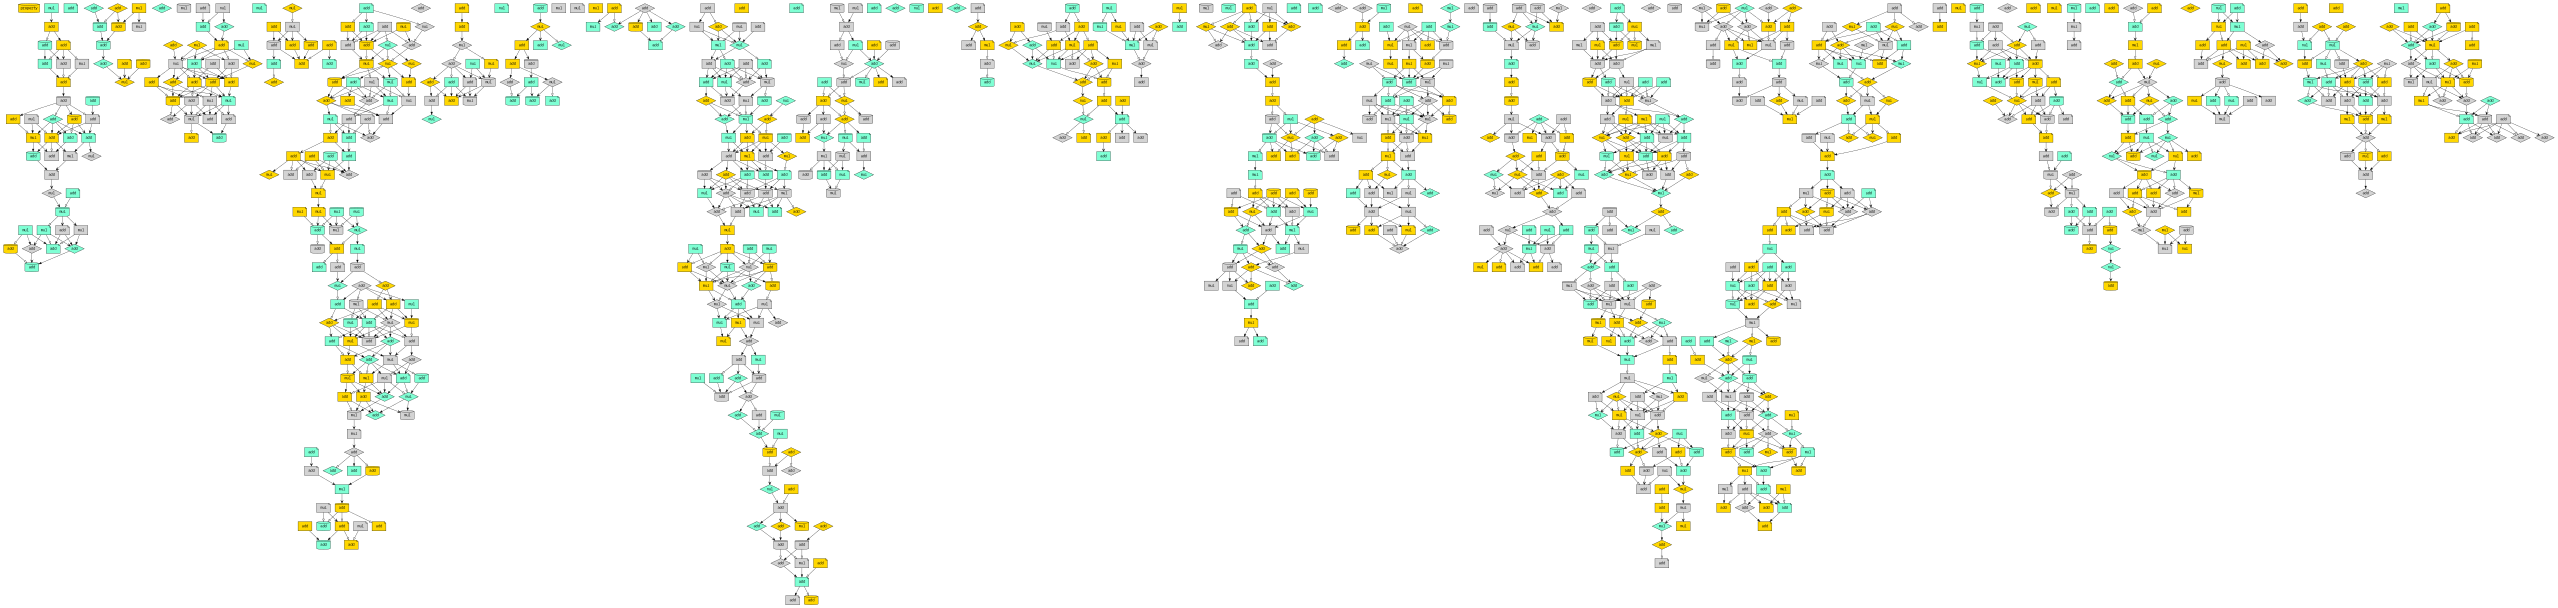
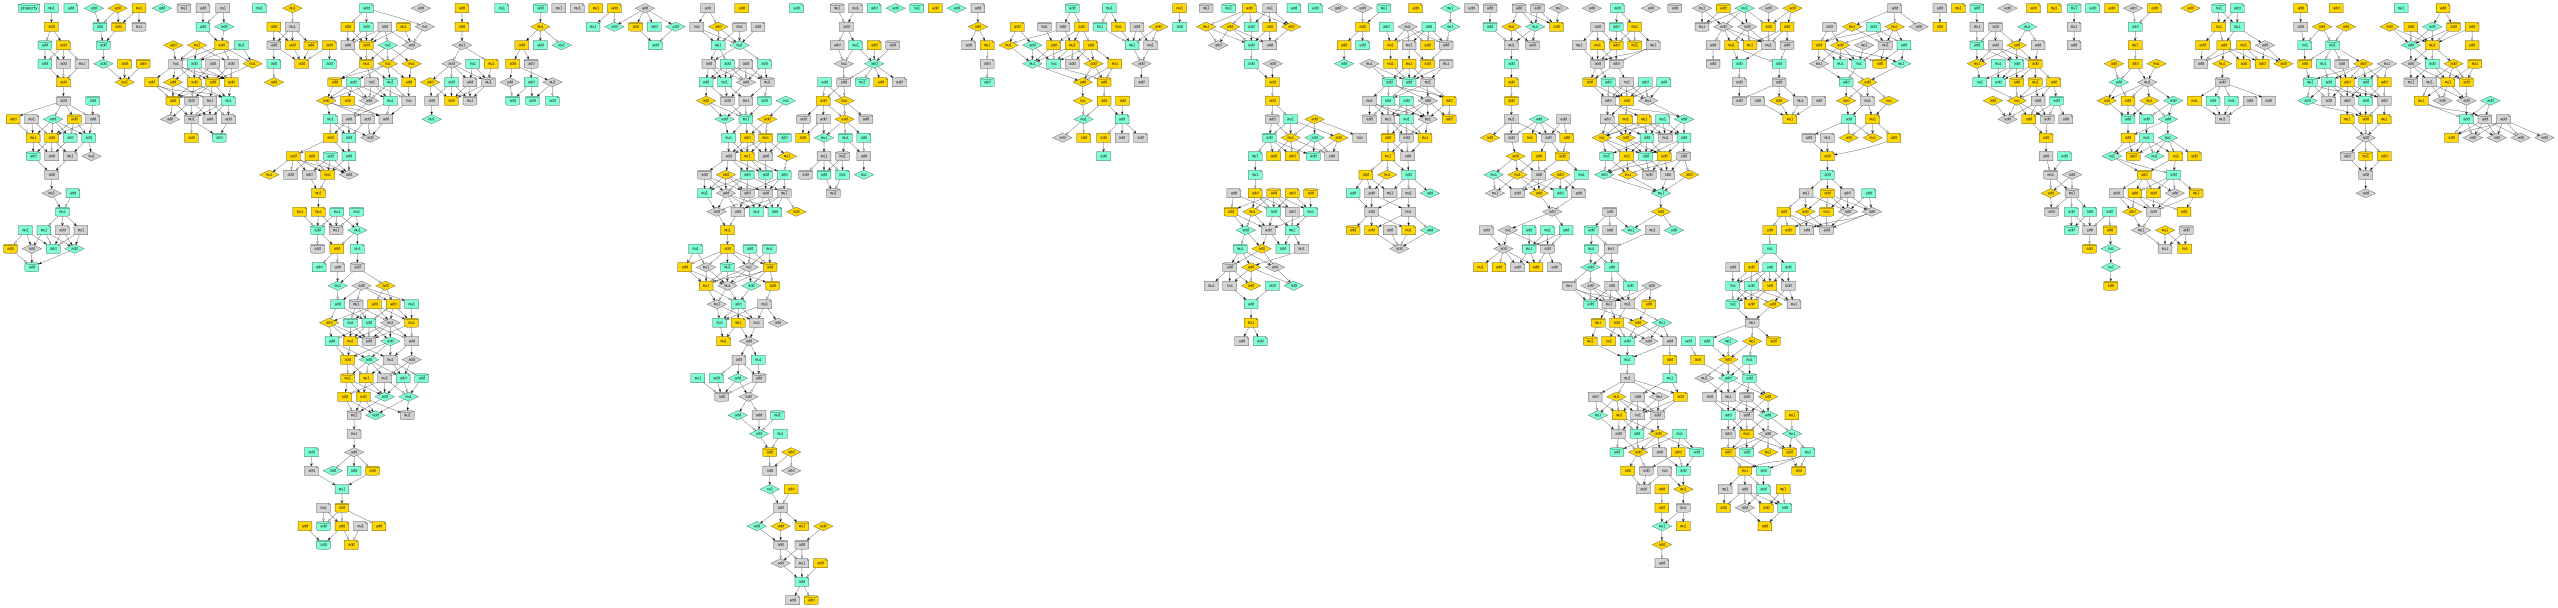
(29, 8) -> (29, 8)
